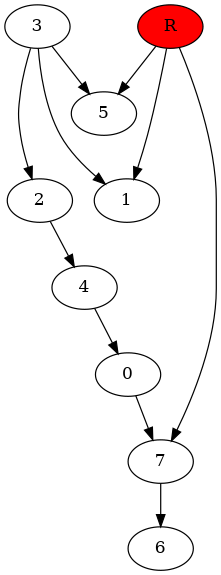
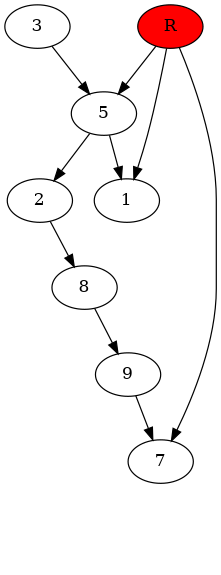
(19, 108) -> (76, 152)
(53, 119) -> (114, 151)
(85, 288) -> (85, 288)
(128, 375) -> (128, 375)
(161, 549) -> none
